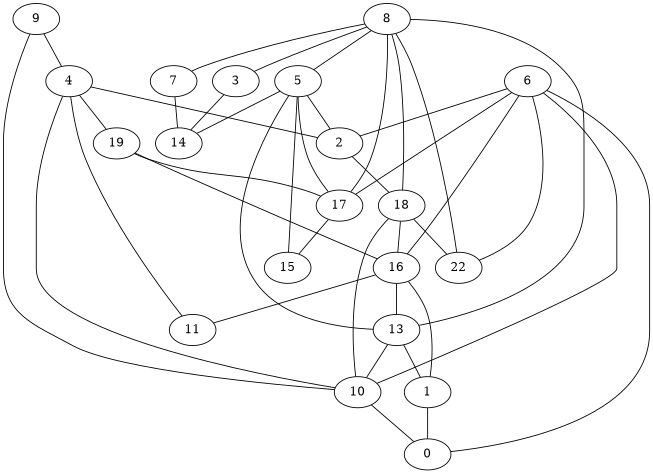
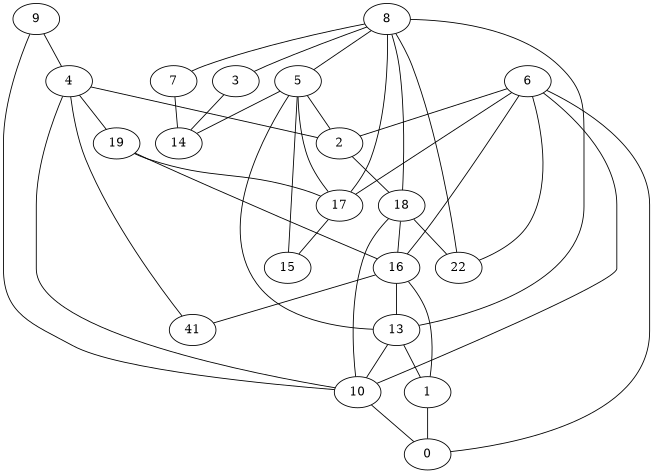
(193, 330) -> (193, 330)
